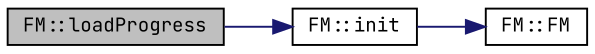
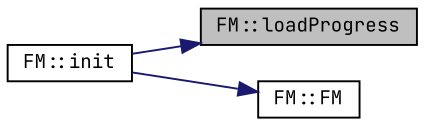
(249, 27) -> (157, 50)
